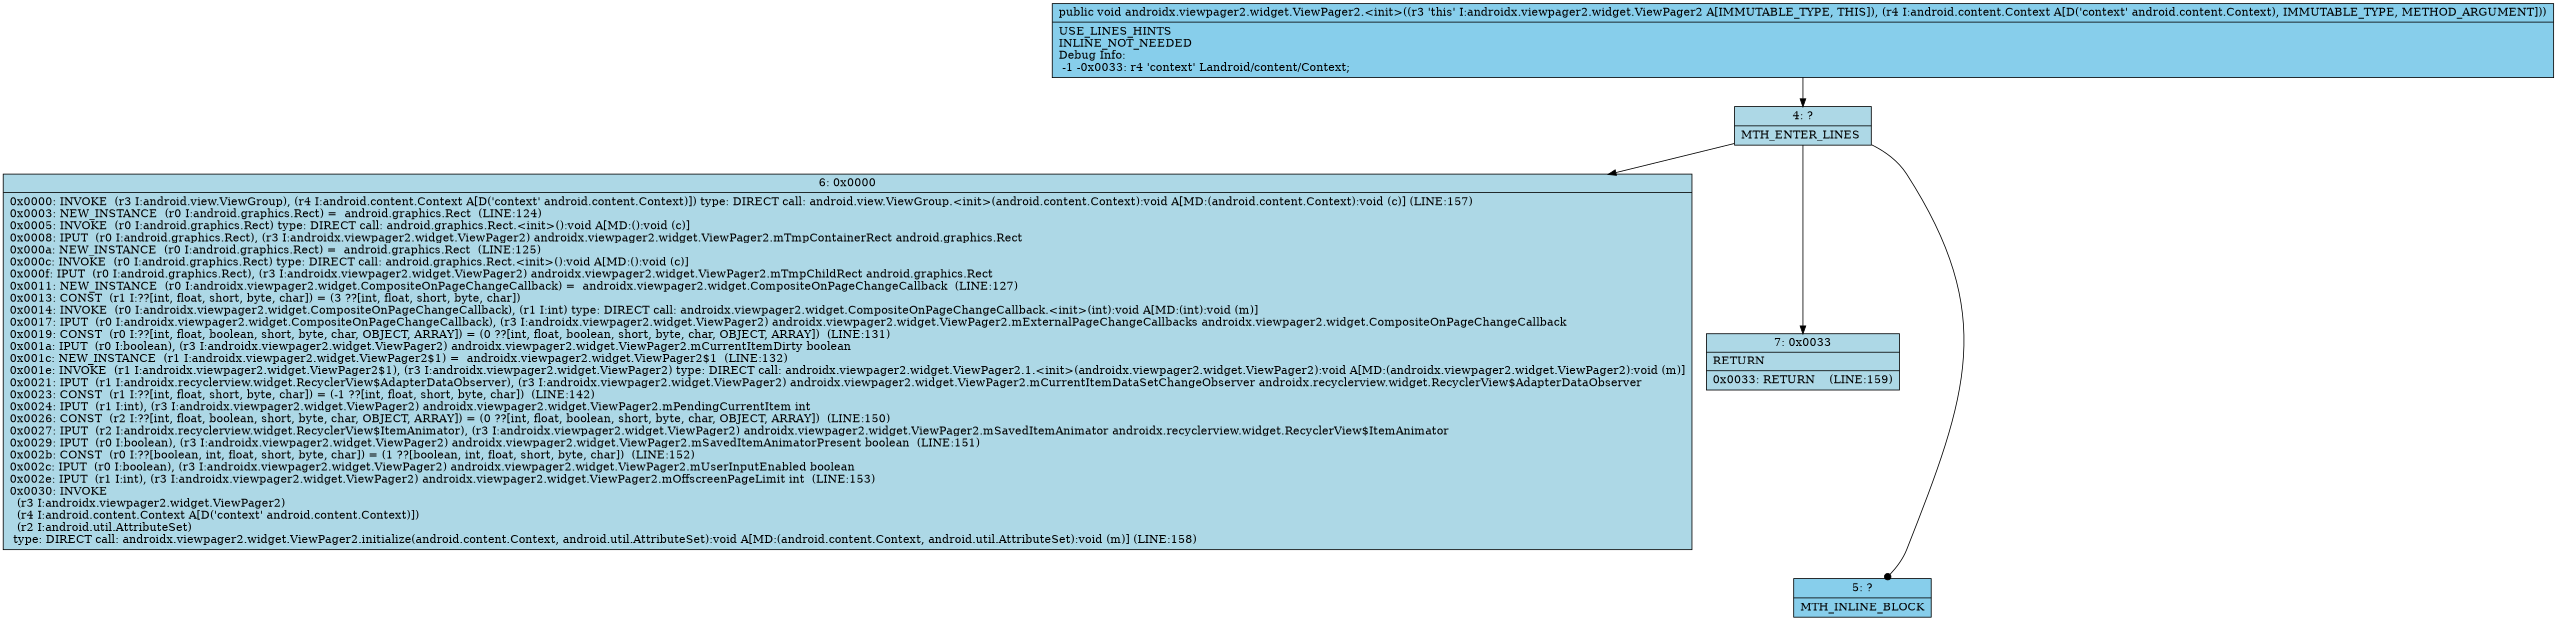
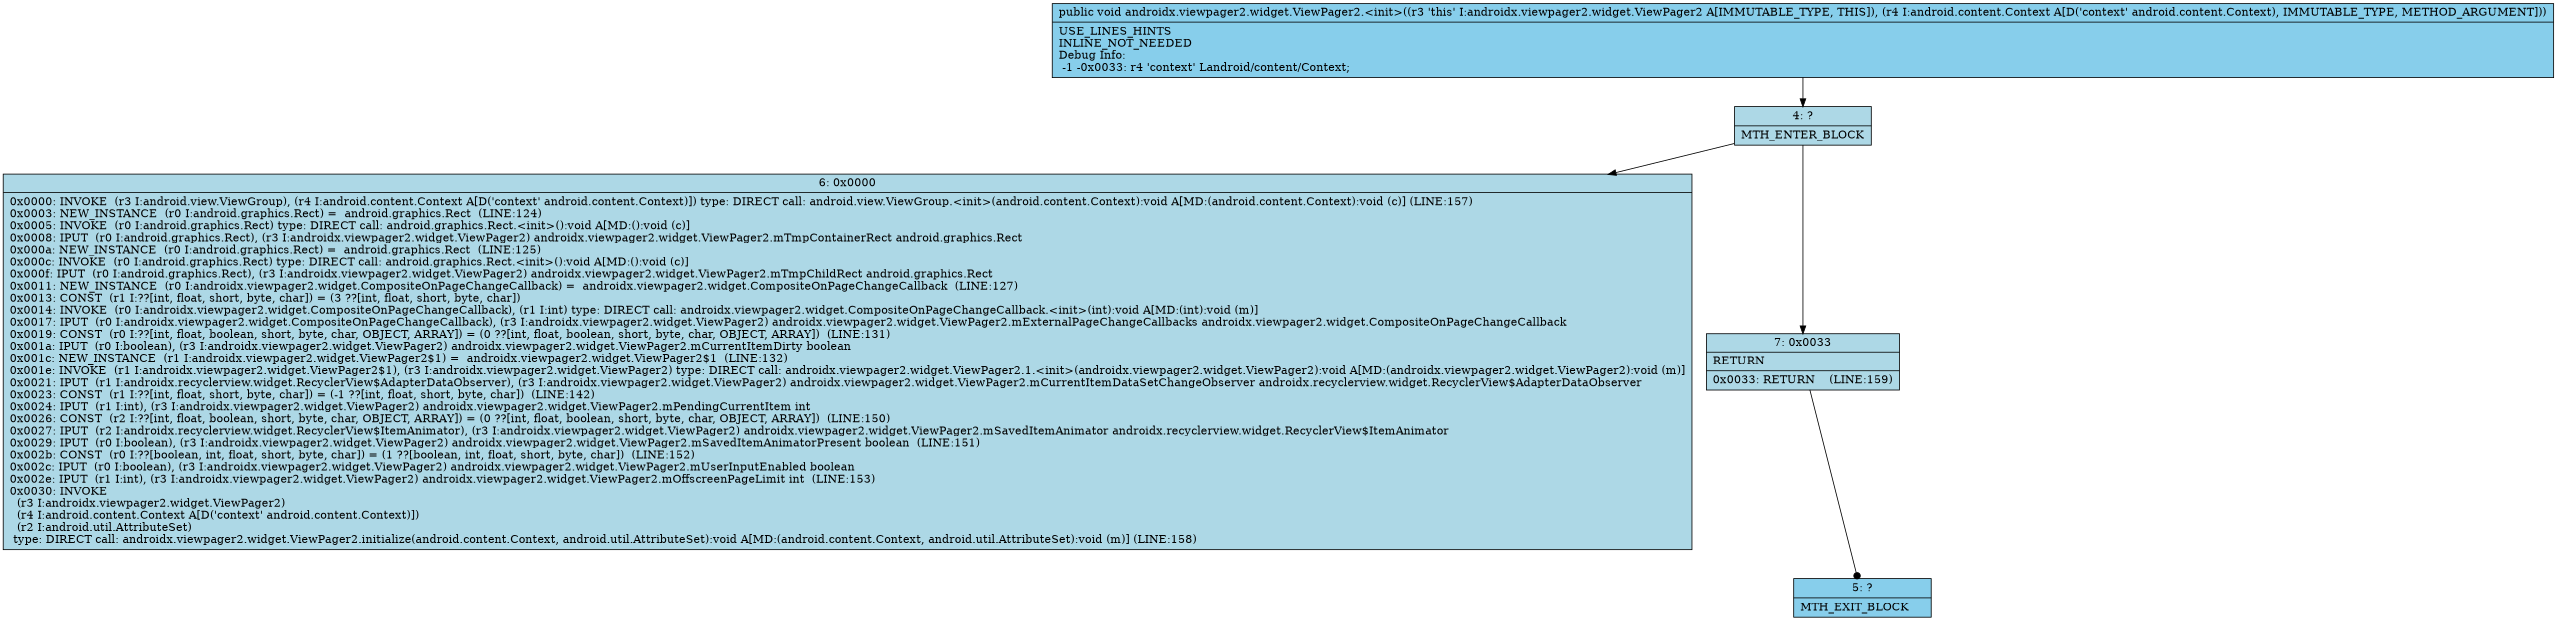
(1801, 135) -> (1803, 135)
(1963, 352) -> (1833, 481)
(1862, 607) -> (1855, 607)
